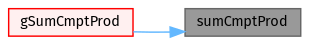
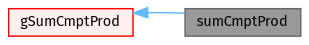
(152, 32) -> (166, 13)
